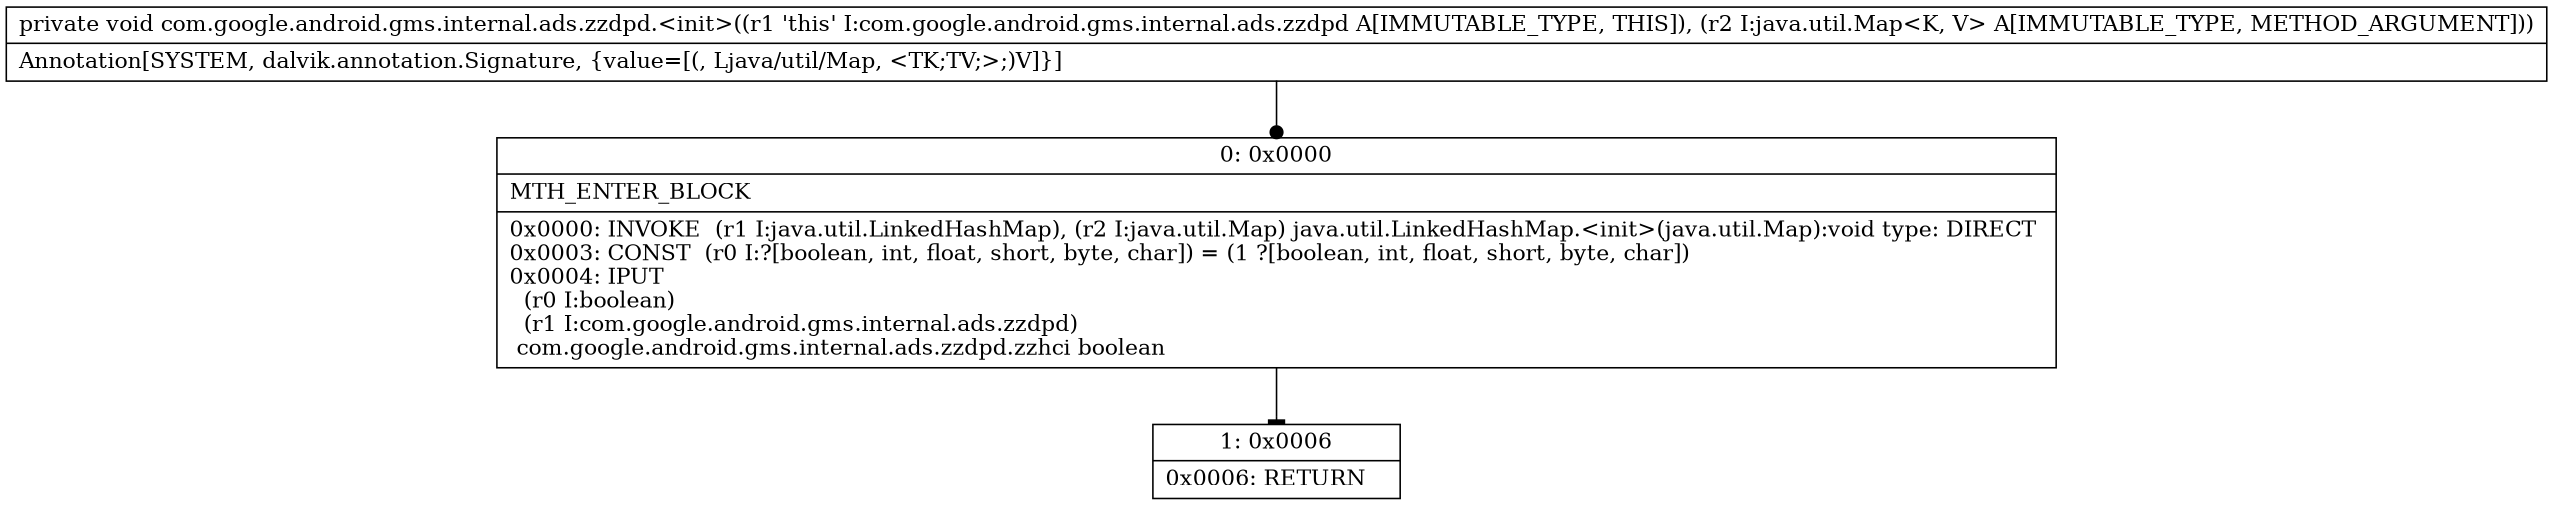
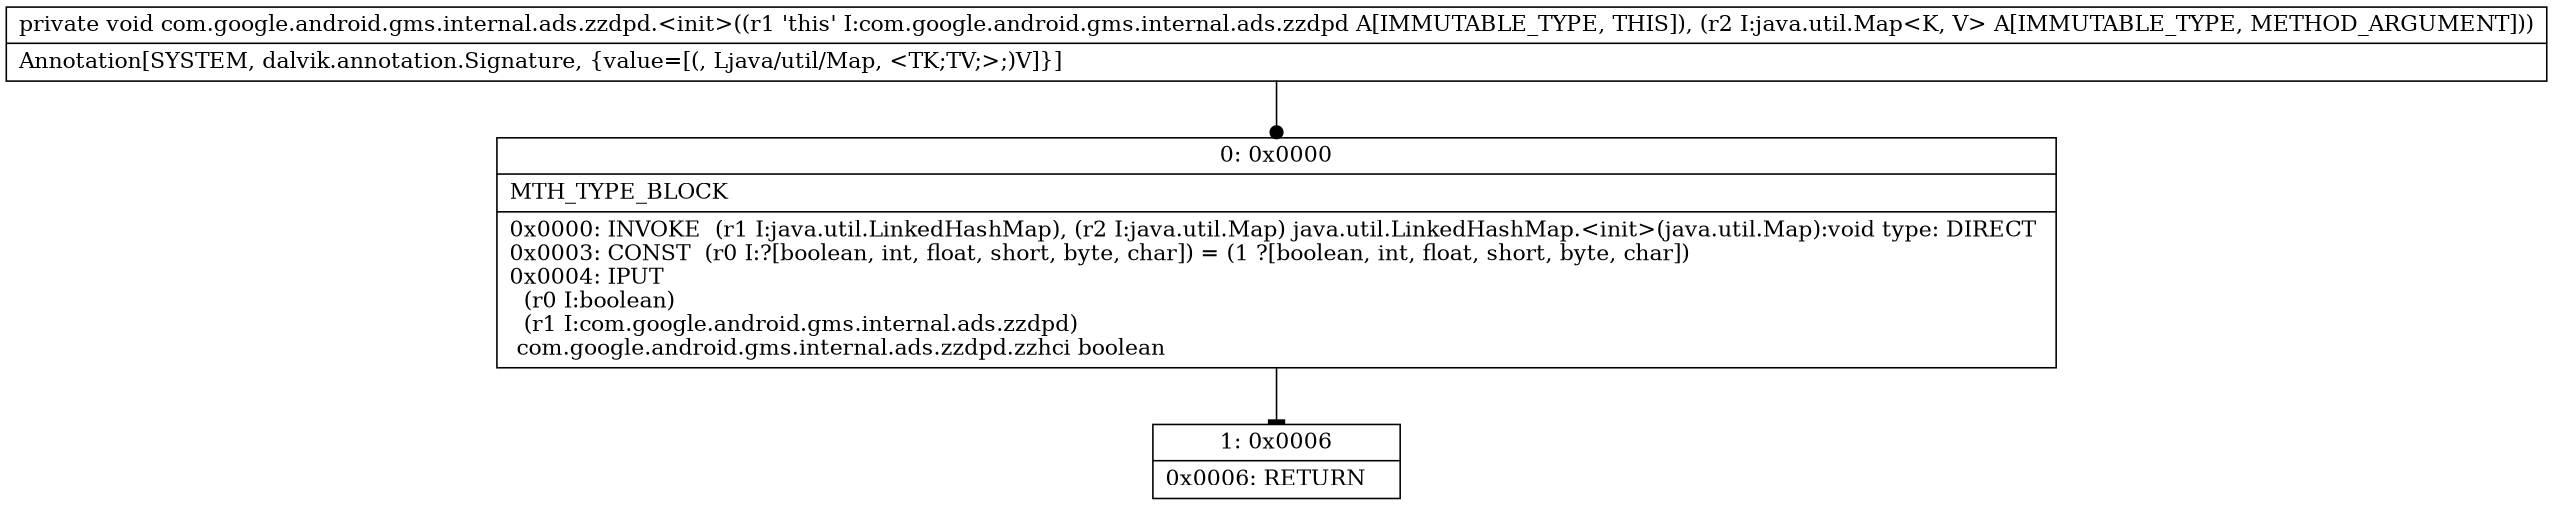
(631, 192) -> (619, 192)
